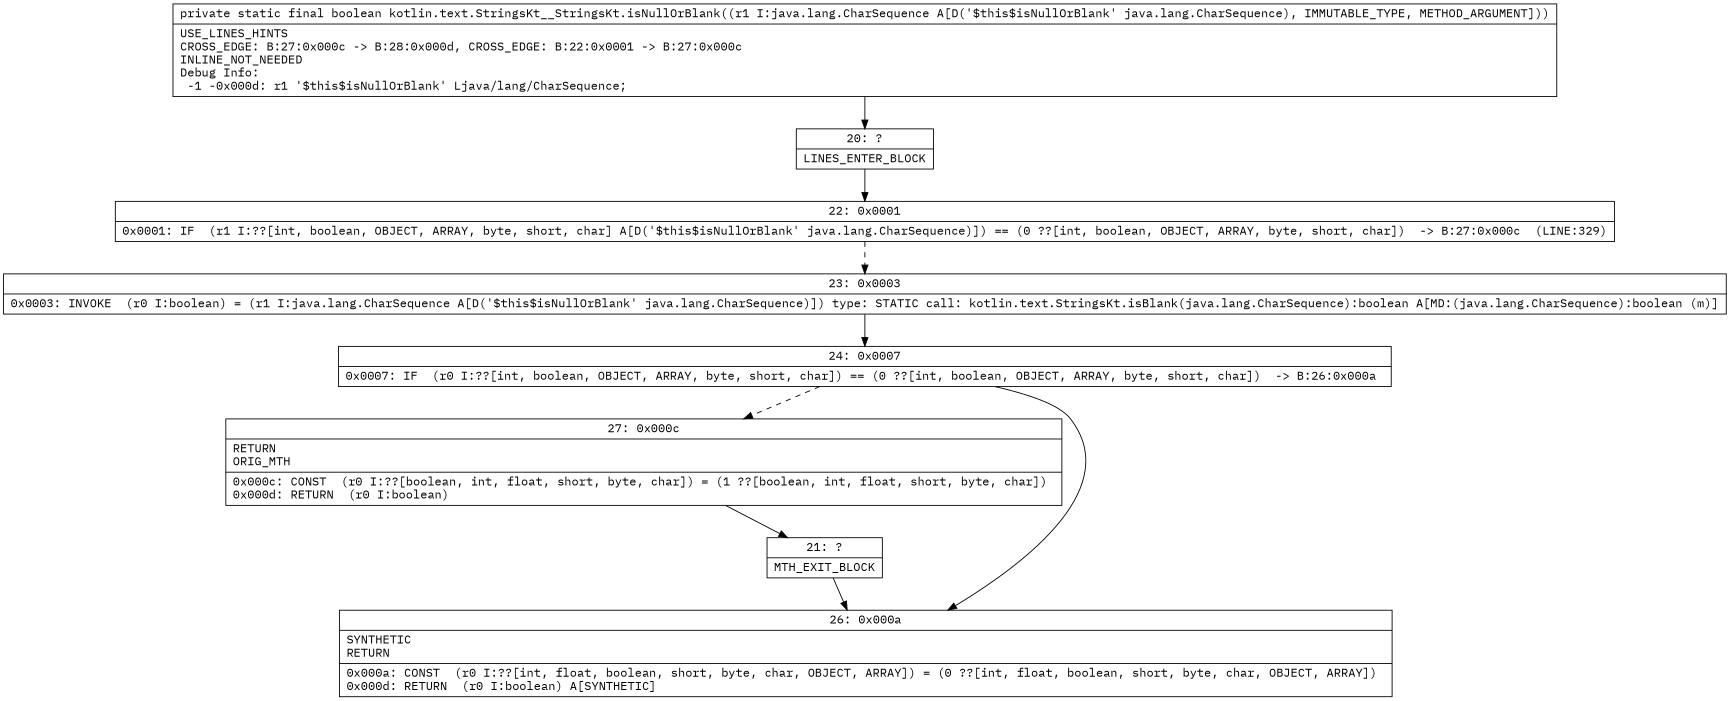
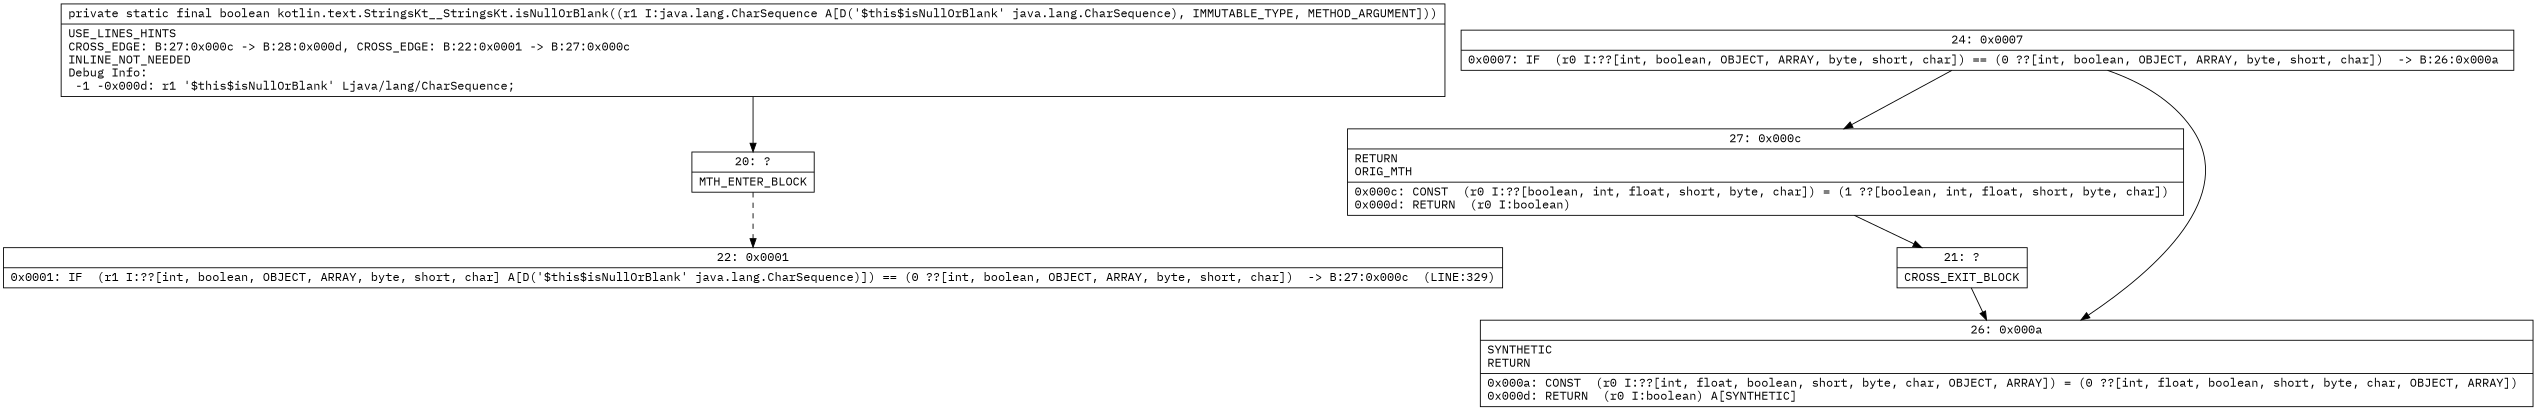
(865, 159) -> (753, 182)
(865, 181) -> (753, 215)
(865, 294) -> none
(786, 401) -> (1902, 97)
(825, 567) -> (1962, 277)
